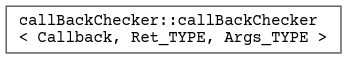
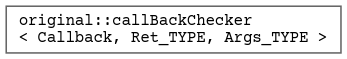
(174, 30) -> (174, 30)
